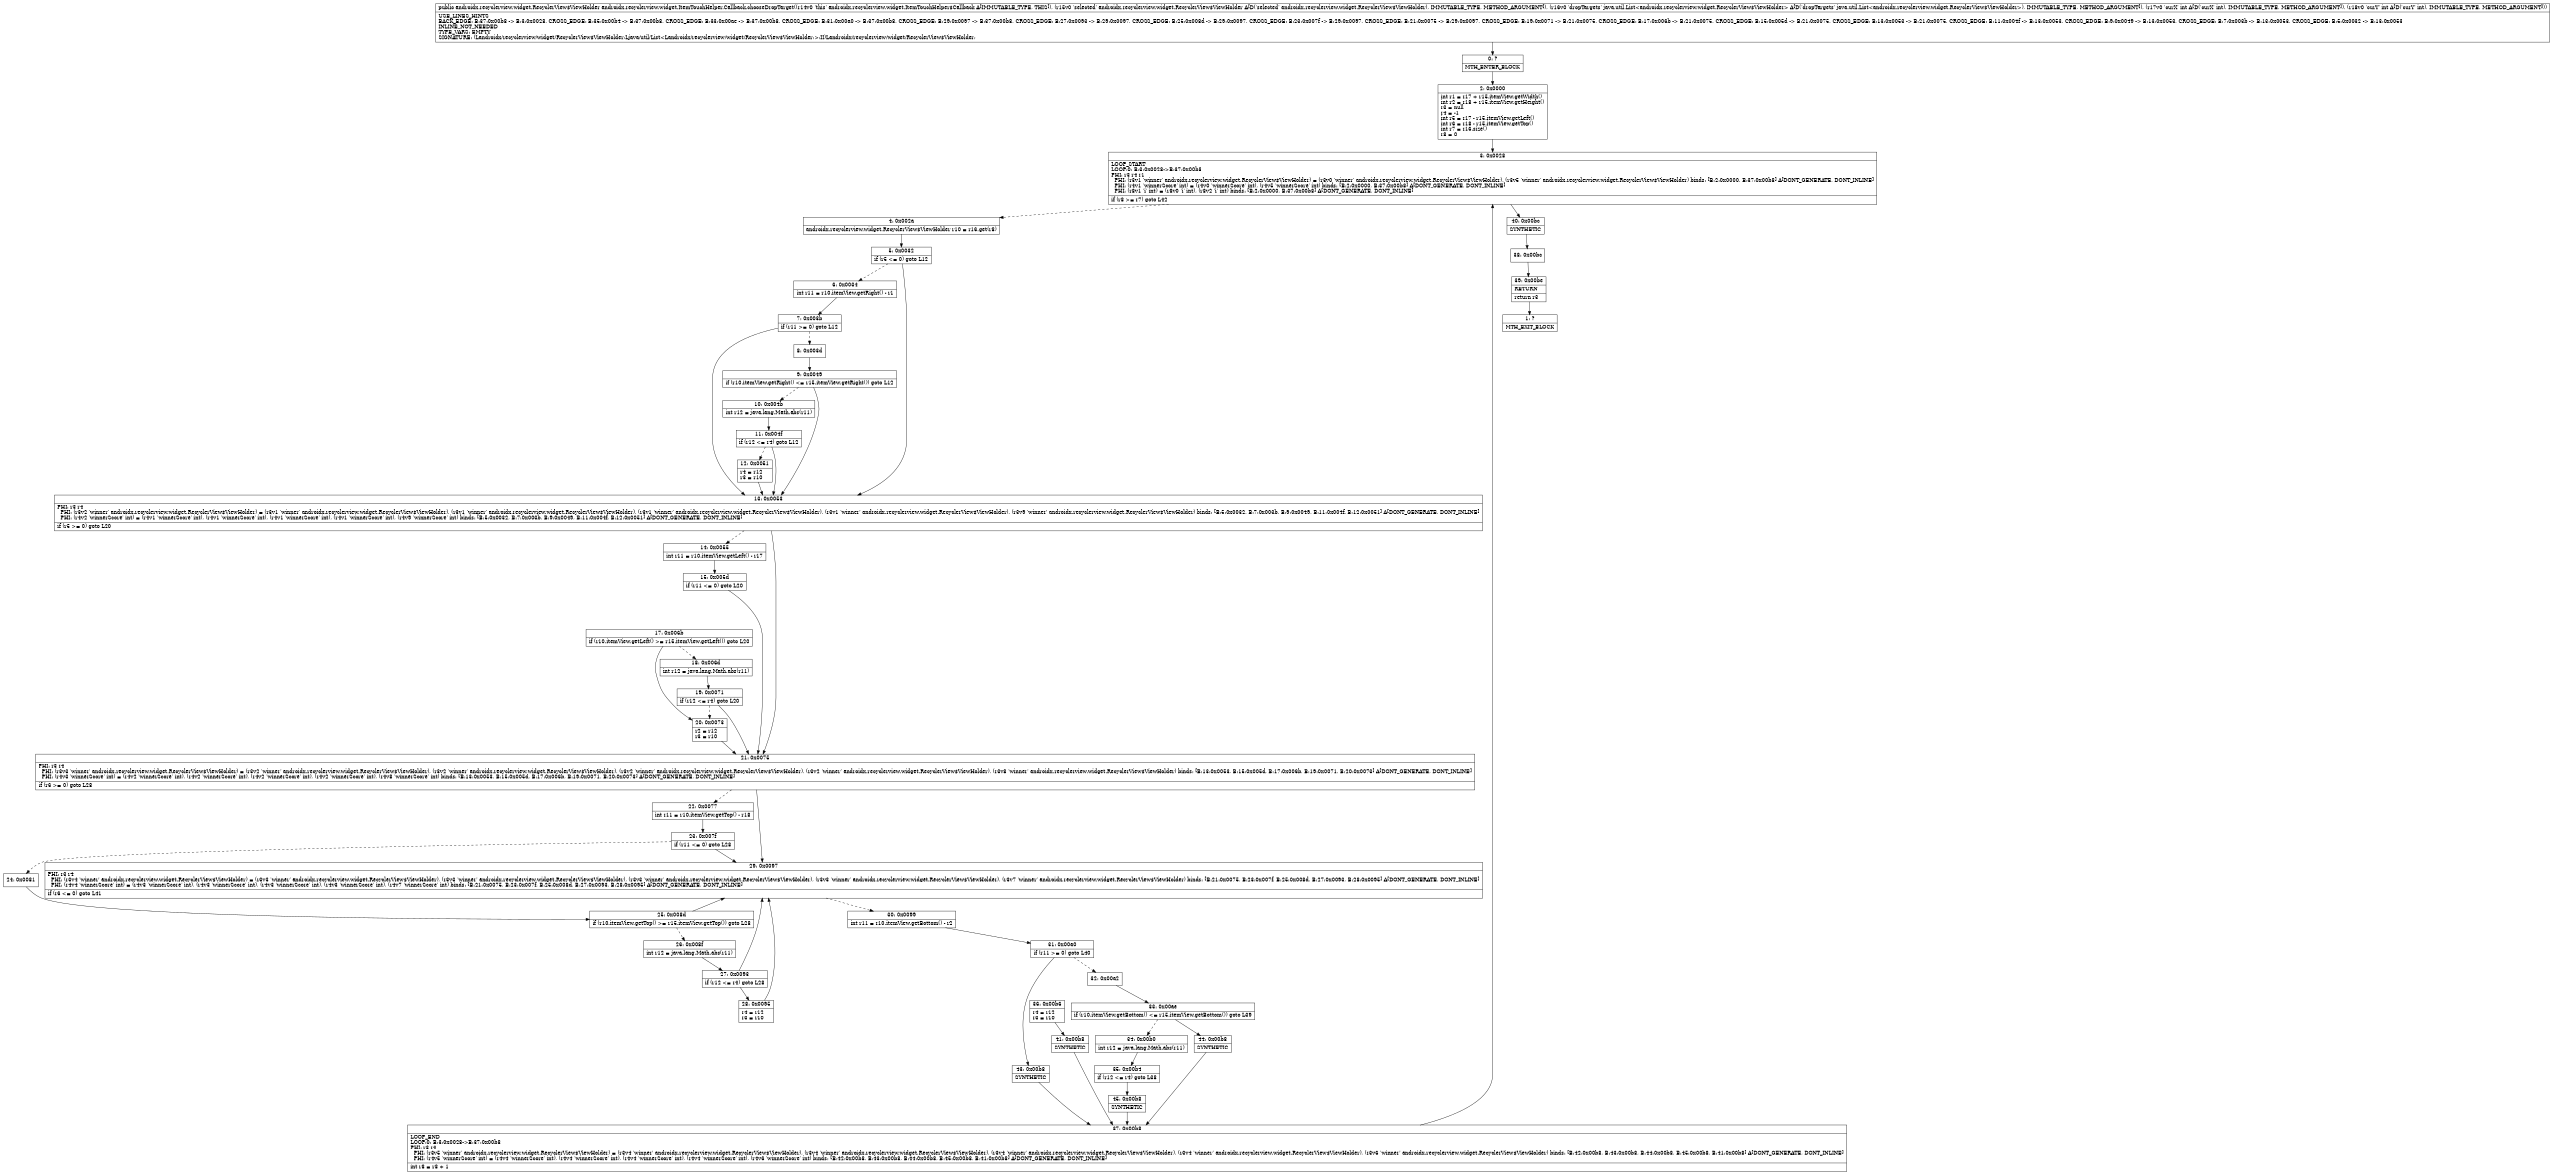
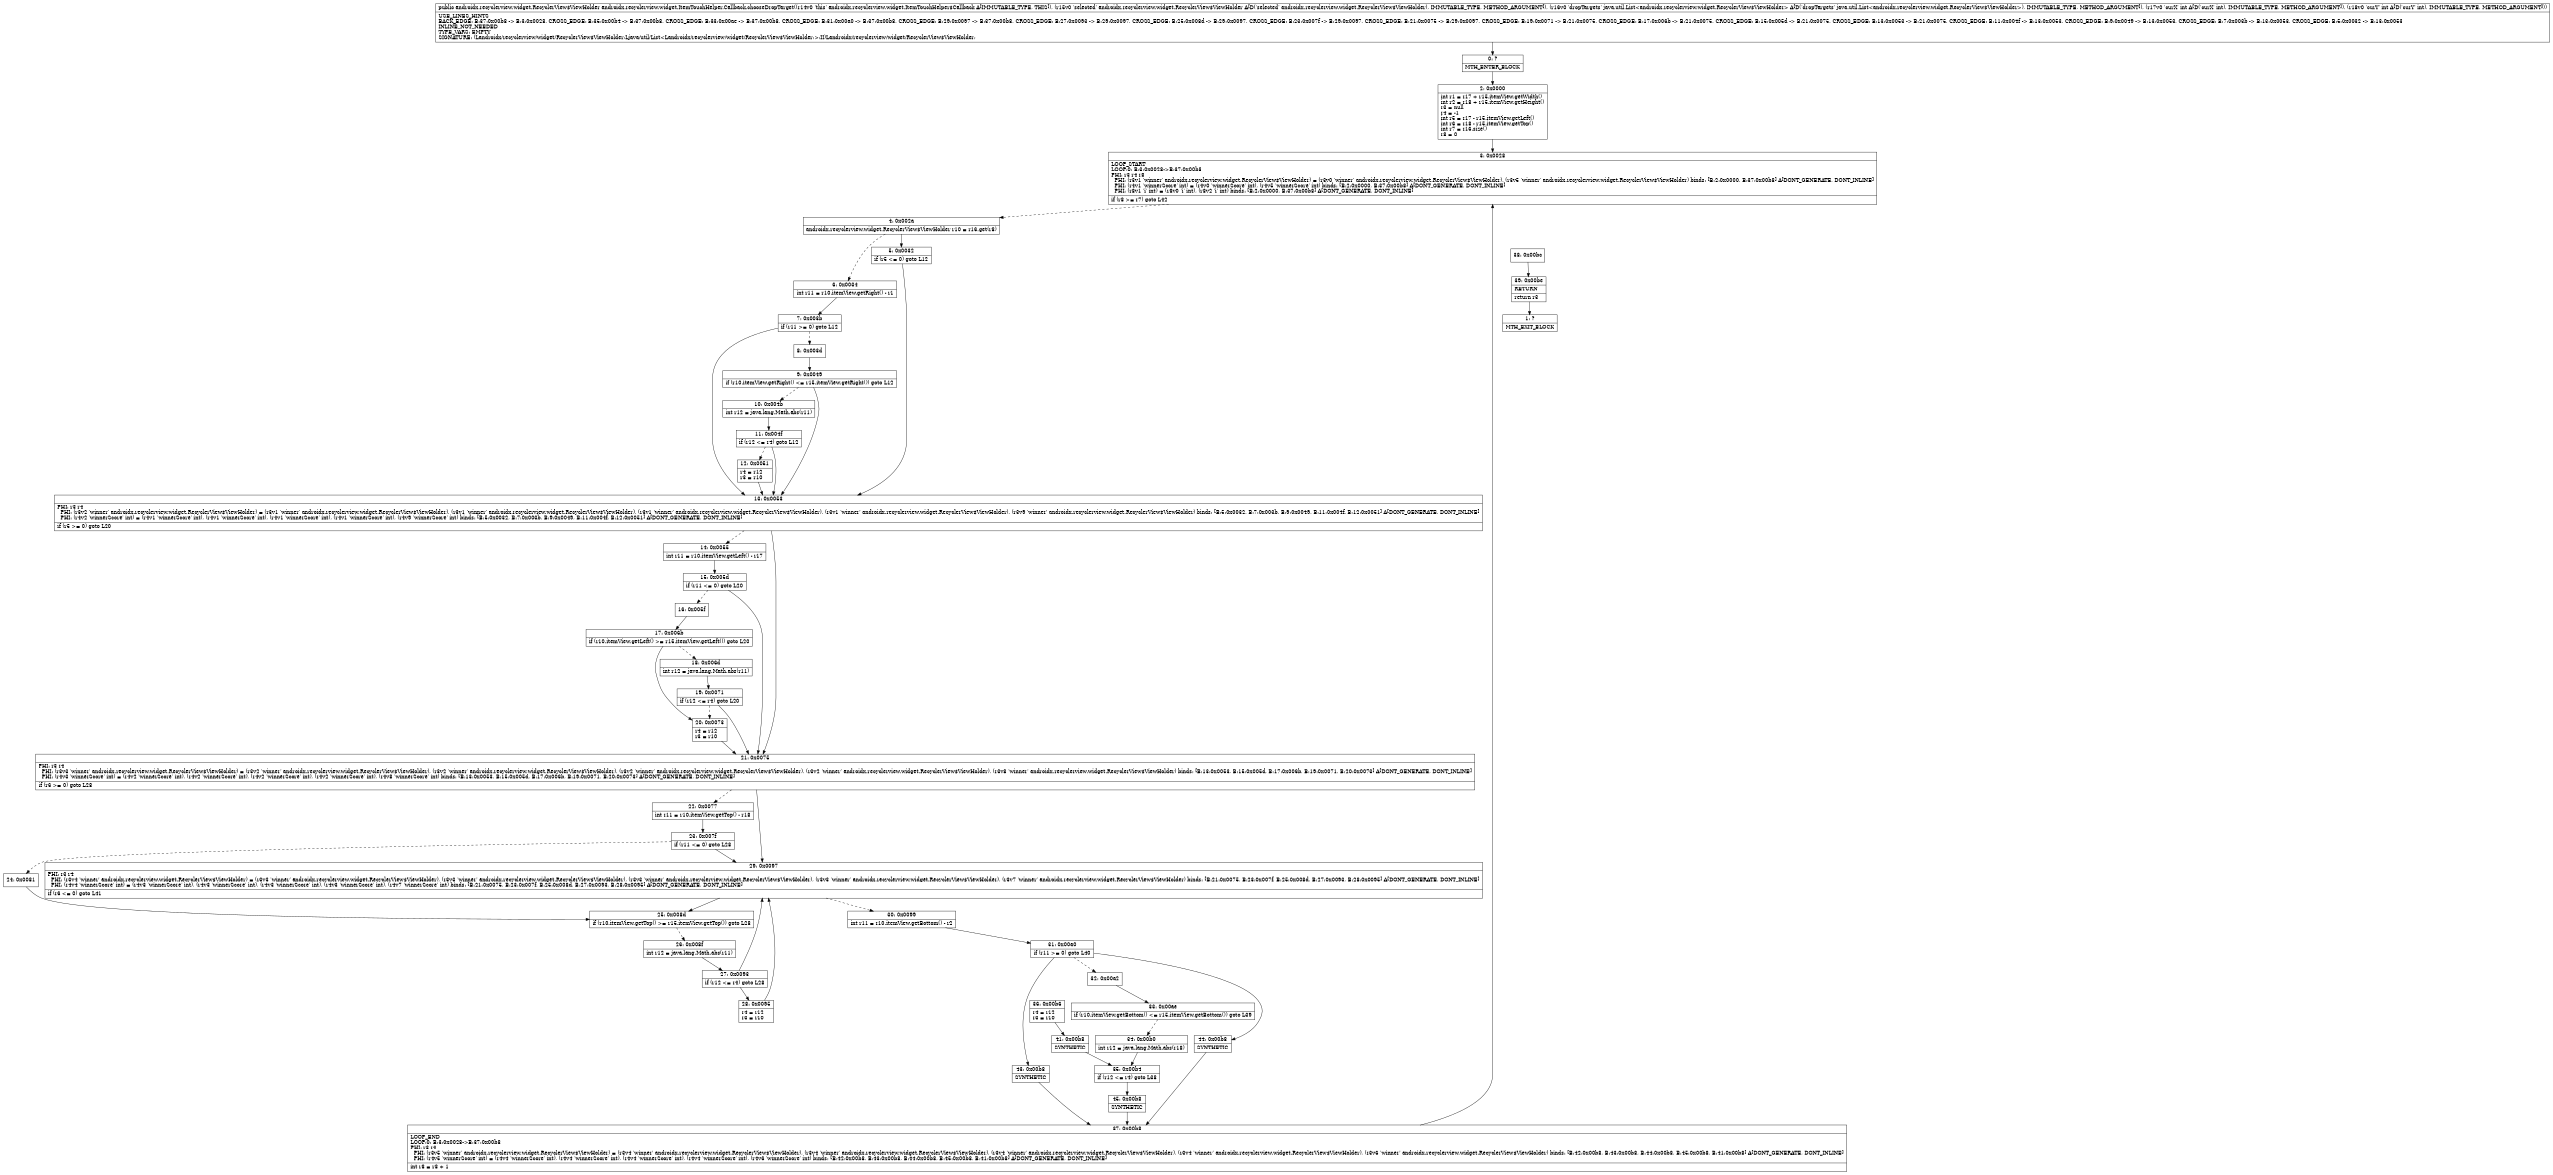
(1129, 175) -> (1129, 175)
(1526, 226) -> none
(875, 272) -> (864, 253)
none -> (692, 610)
(706, 731) -> (706, 731)
(707, 905) -> (706, 904)
(1186, 1027) -> (1205, 974)
(1141, 1048) -> (1141, 1048)
(1092, 1087) -> (1097, 1058)
